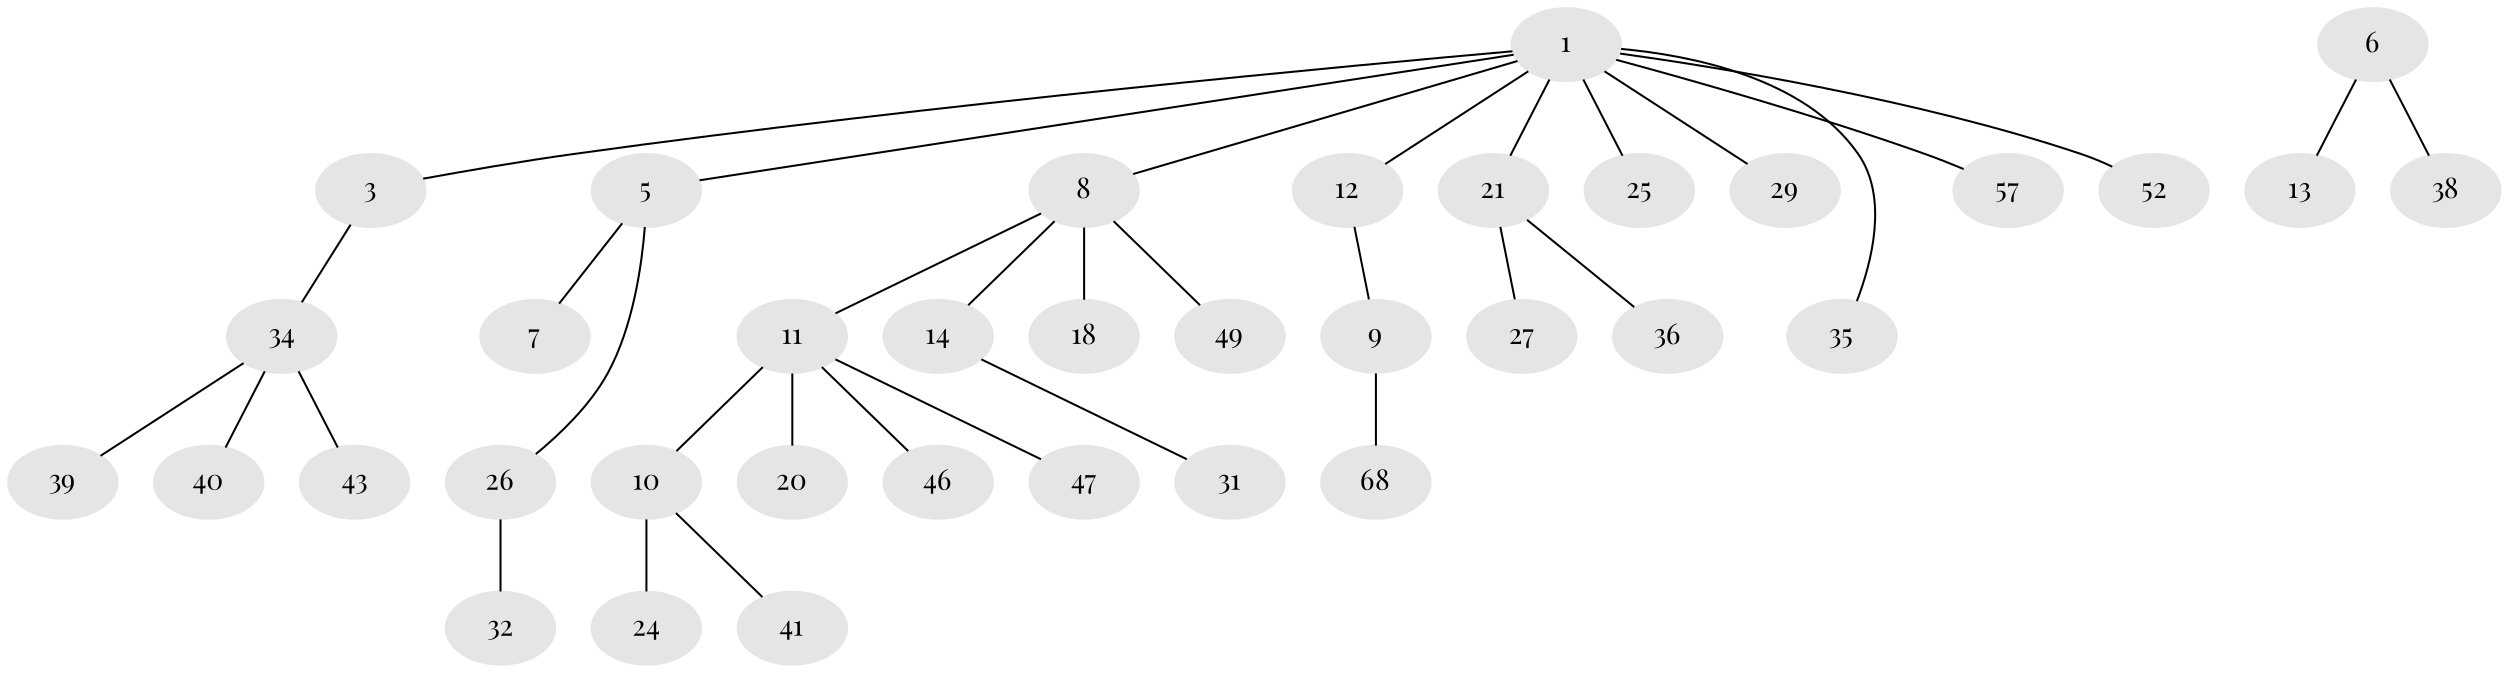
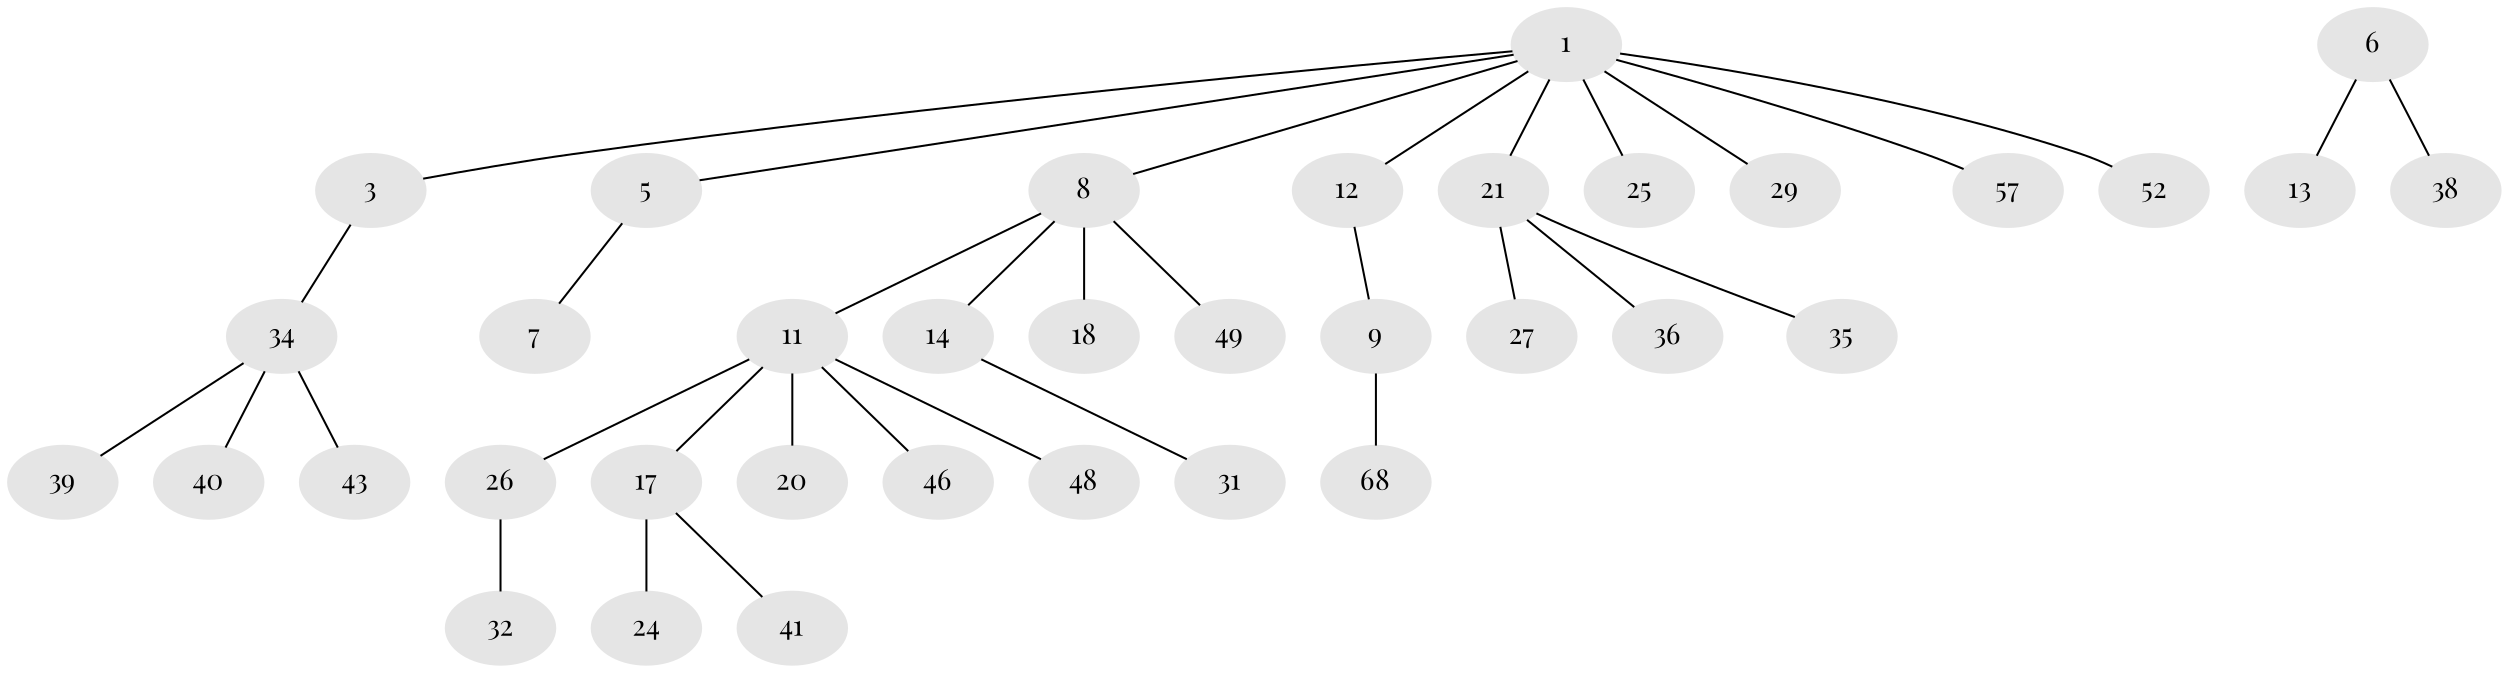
(1792, 97) -> (1665, 267)
(617, 354) -> (646, 409)
(646, 482) -> (646, 482)
(1084, 482) -> (1084, 482)
